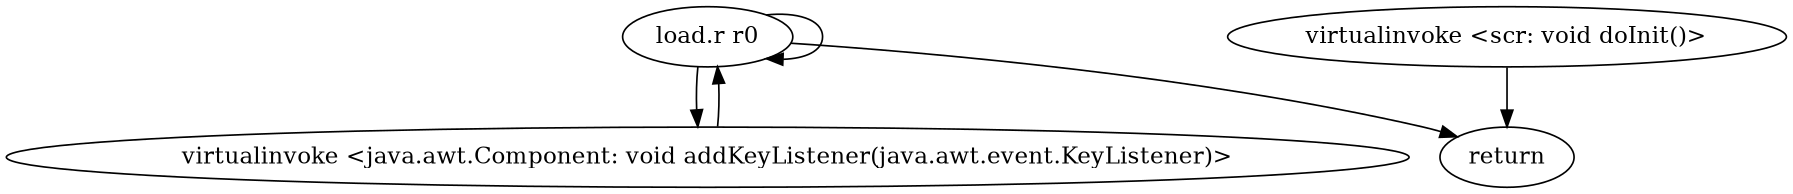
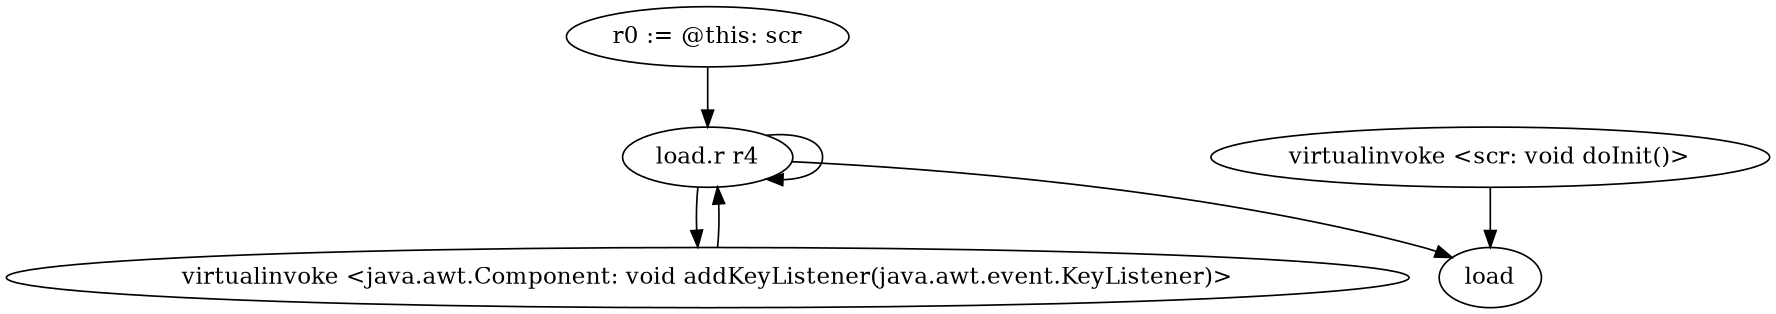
none -> (708, 37)
(708, 37) -> (708, 157)
(1507, 157) -> (1490, 278)
